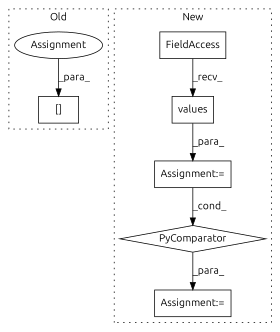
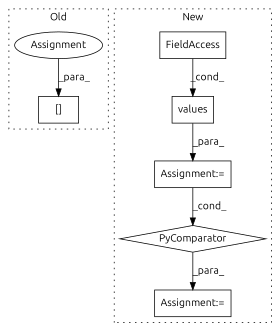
(208, 78) -> (208, 78)
